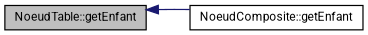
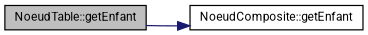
(174, 9) -> (162, 26)
